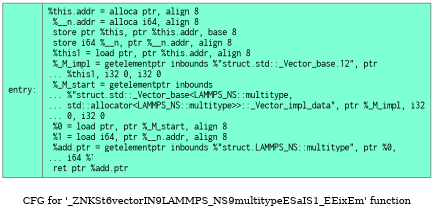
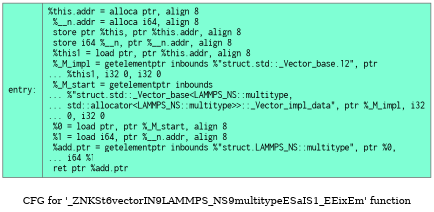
(143, 32) -> (145, 32)
